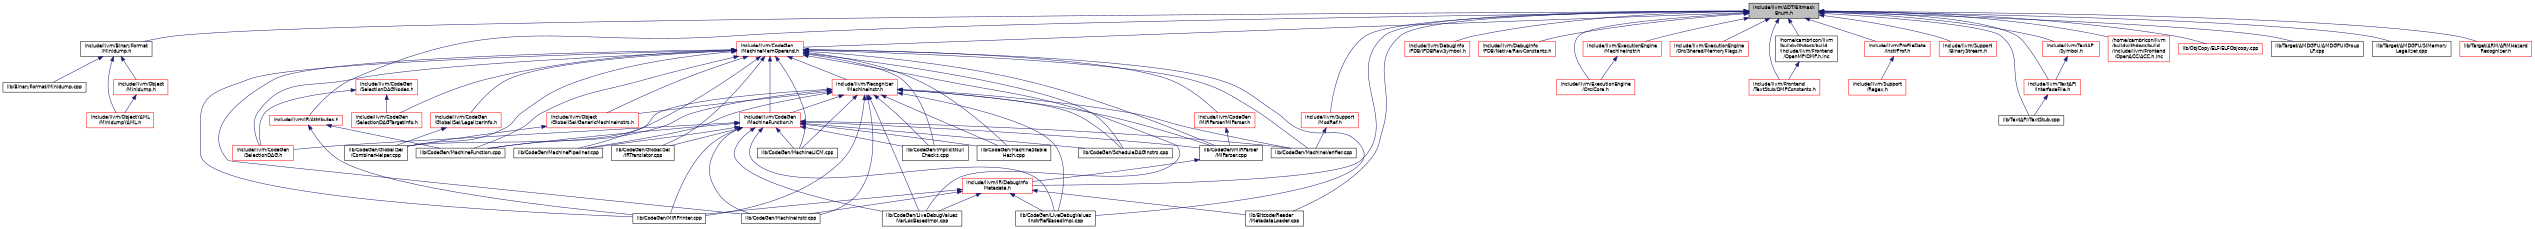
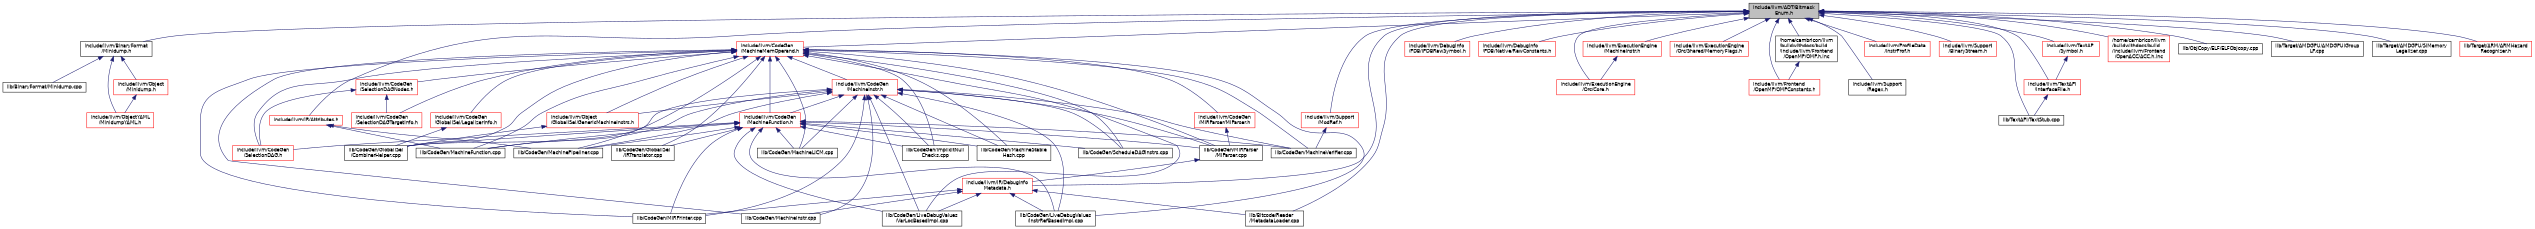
(2221, 49) -> (2221, 49)
(1886, 70) -> (1848, 44)
none -> (504, 72)
(865, 87) -> (865, 87)
(1784, 87) -> (1784, 87)
(1877, 87) -> (1877, 87)
(710, 177) -> (571, 134)
(463, 193) -> (412, 136)
